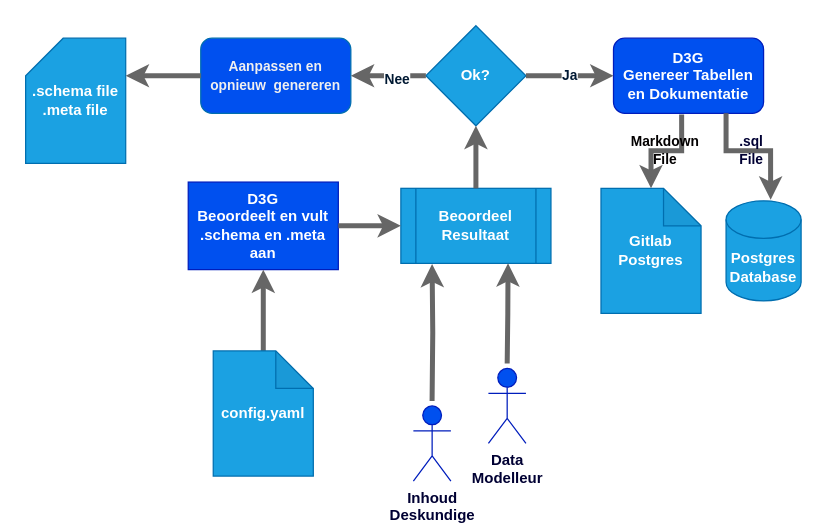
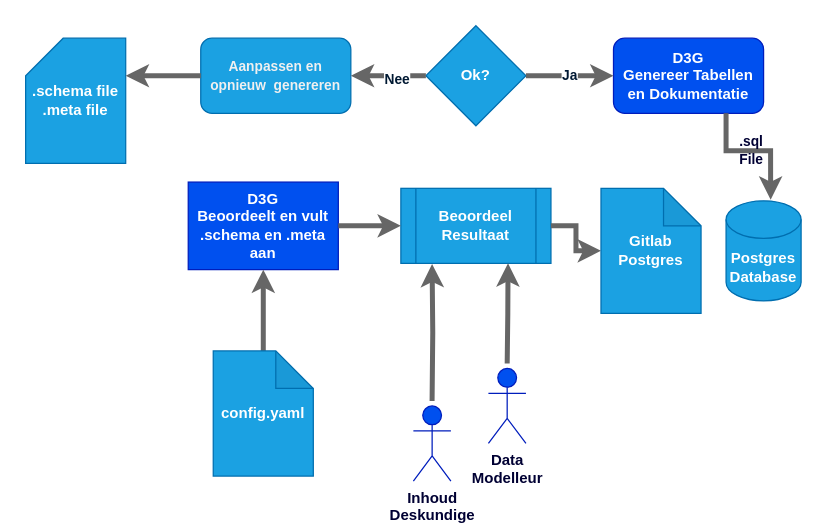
(276, 76) -> (276, 76)
(673, 151) -> none
(476, 165) -> (576, 231)
